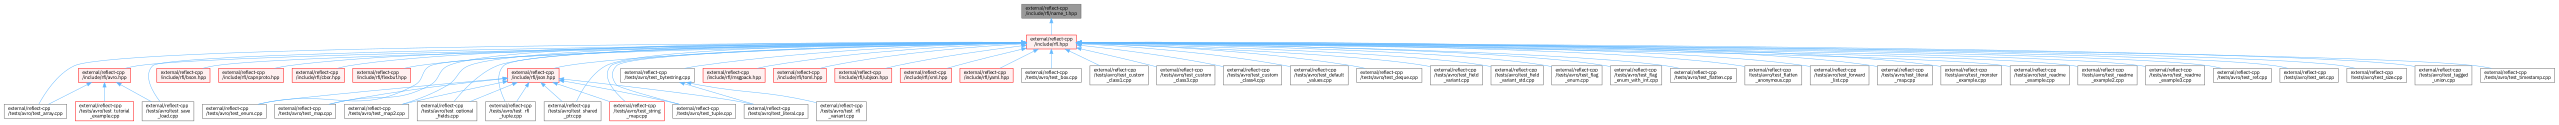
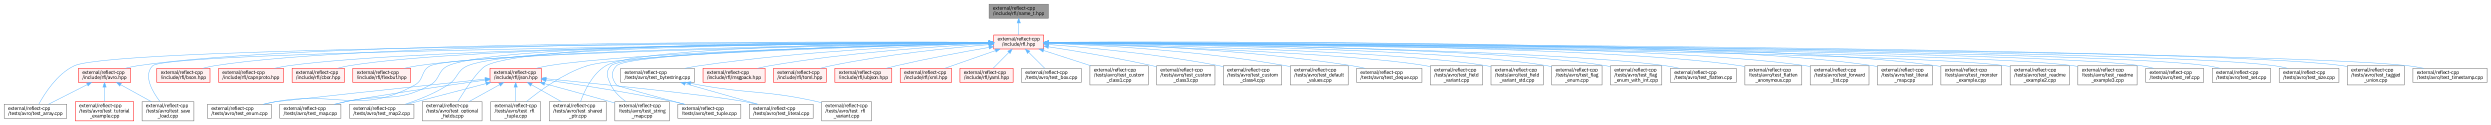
(2040, 75) -> none
(637, 111) -> (642, 111)
